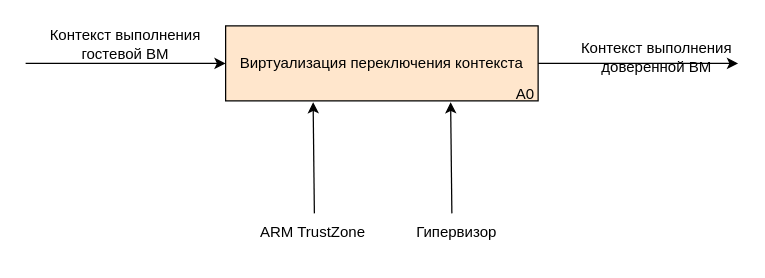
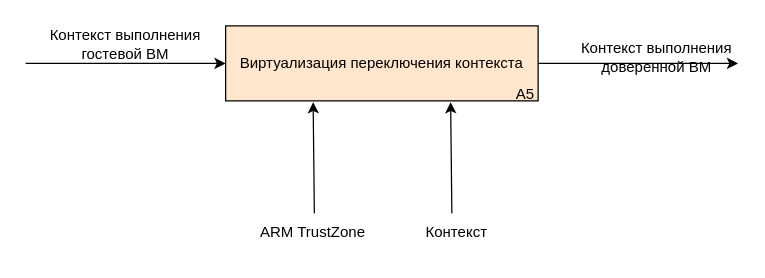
(526, 94) -> (526, 94)
(457, 232) -> (457, 232)
